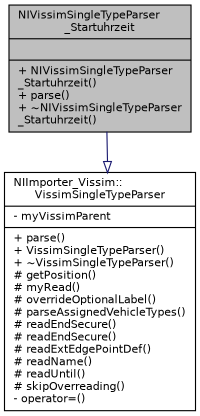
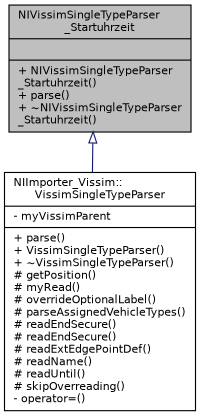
(107, 146) -> (93, 158)
